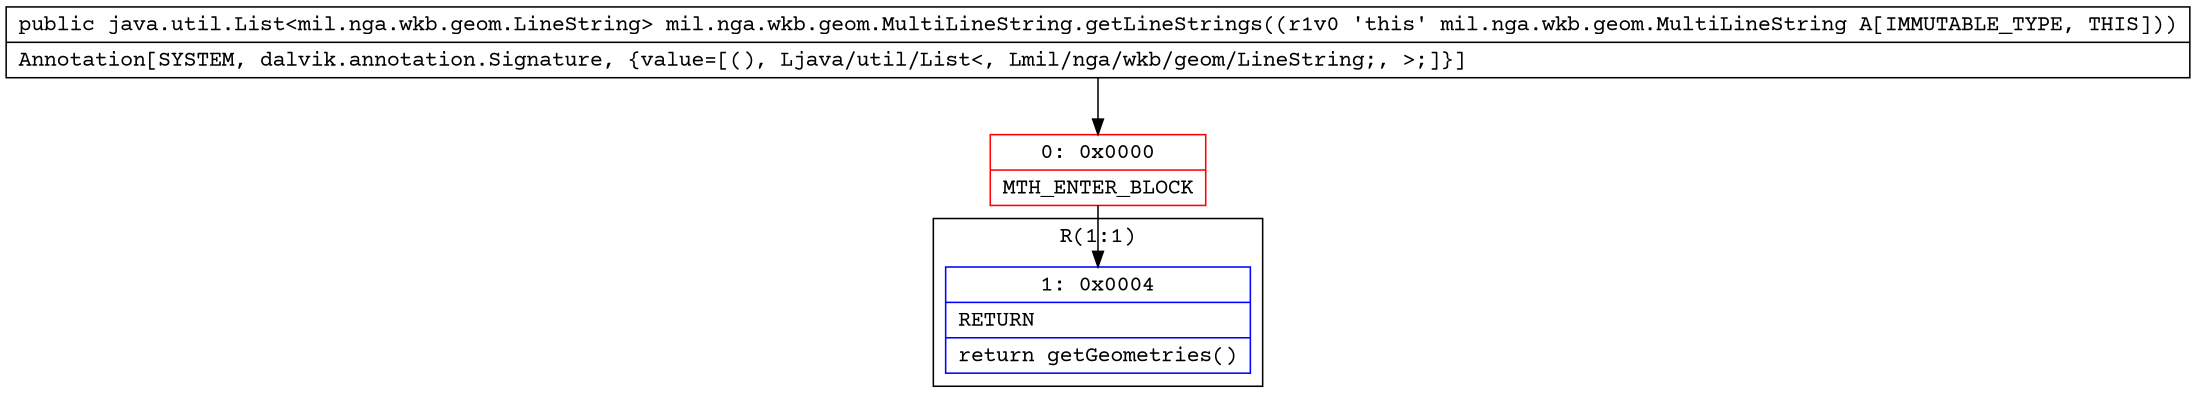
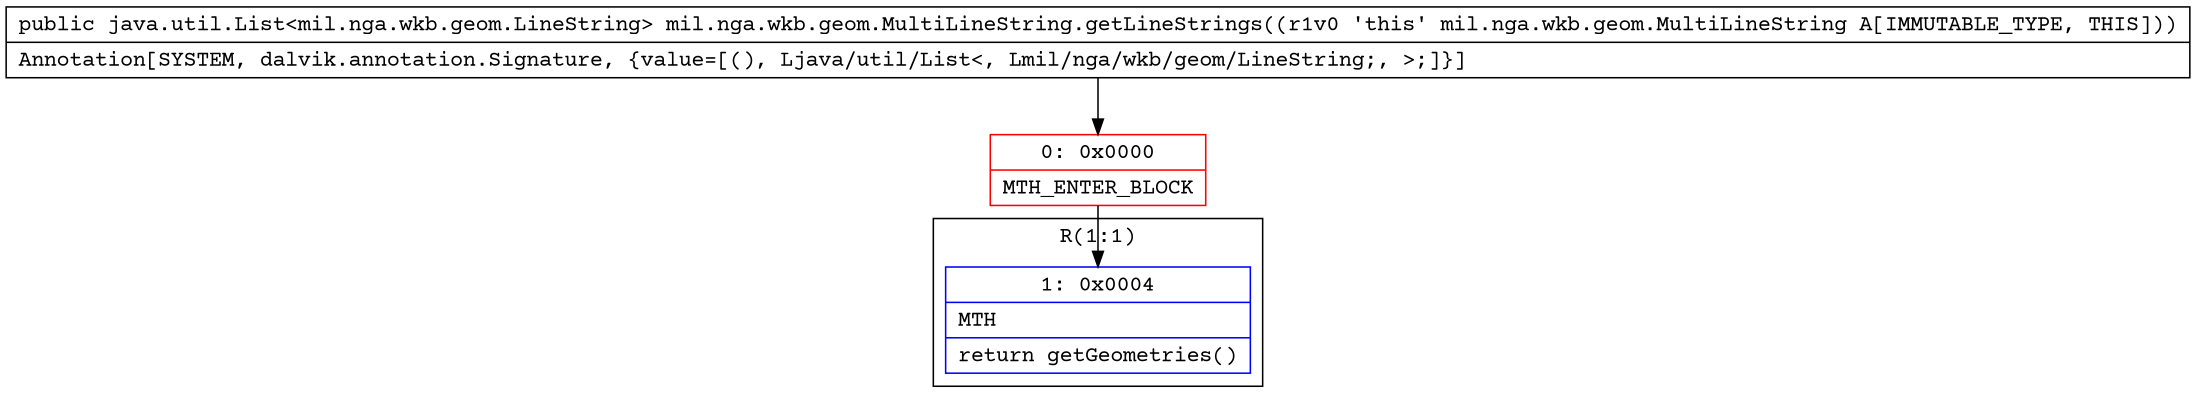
(996, 319) -> (977, 319)
